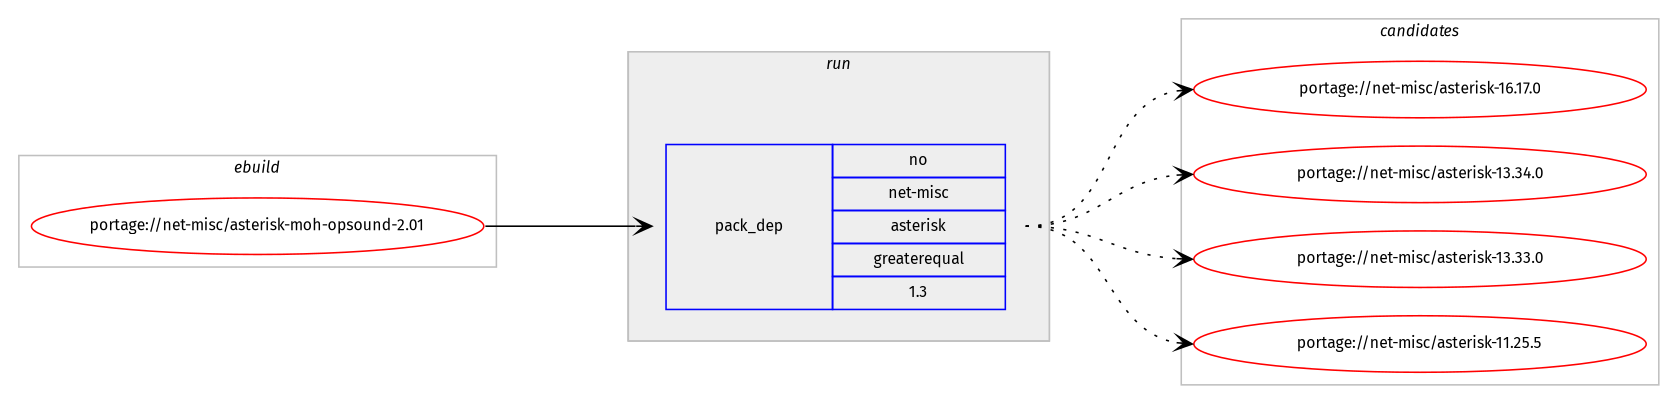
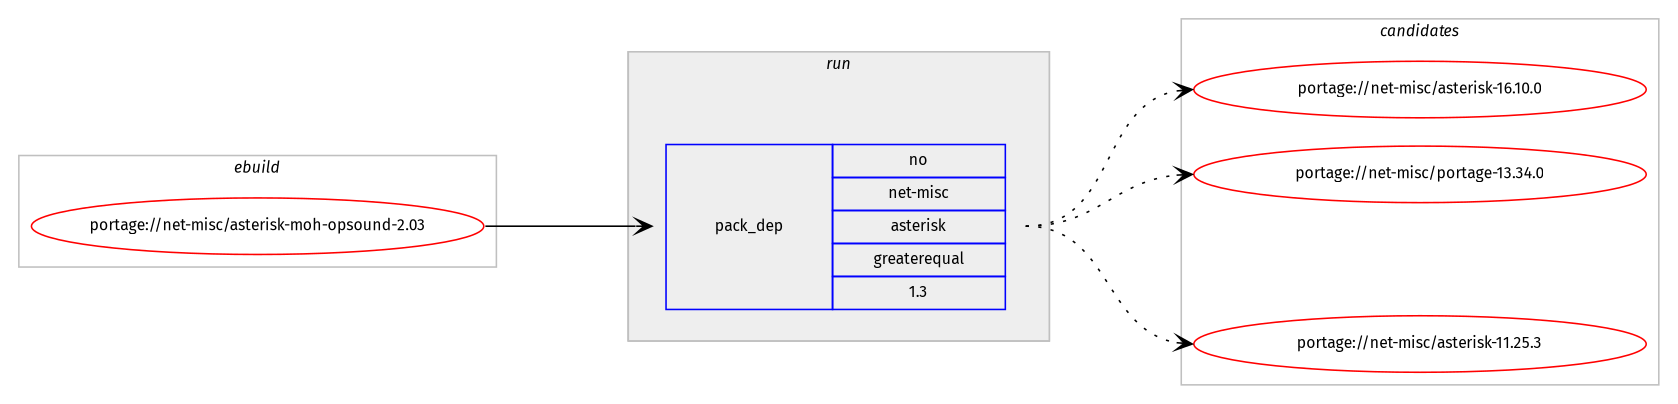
(1420, 90) -> (1420, 90)
(1420, 174) -> (1420, 174)
(258, 226) -> (258, 226)
(1420, 259) -> none
(1420, 344) -> (1420, 344)
